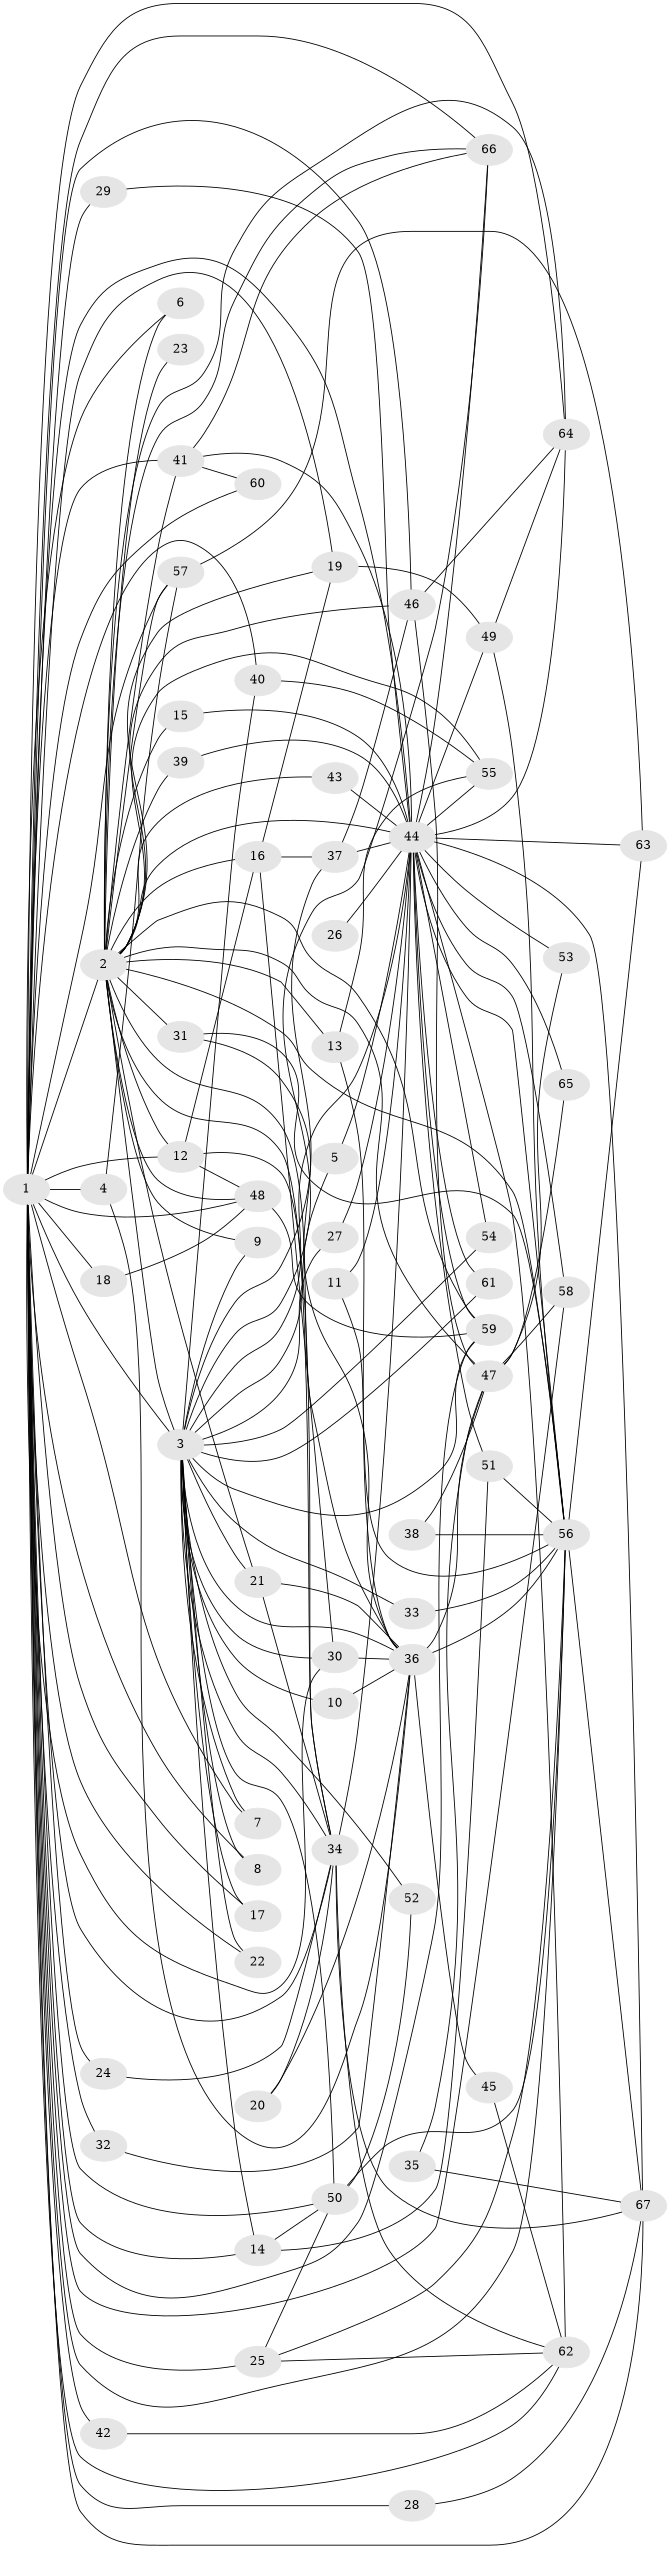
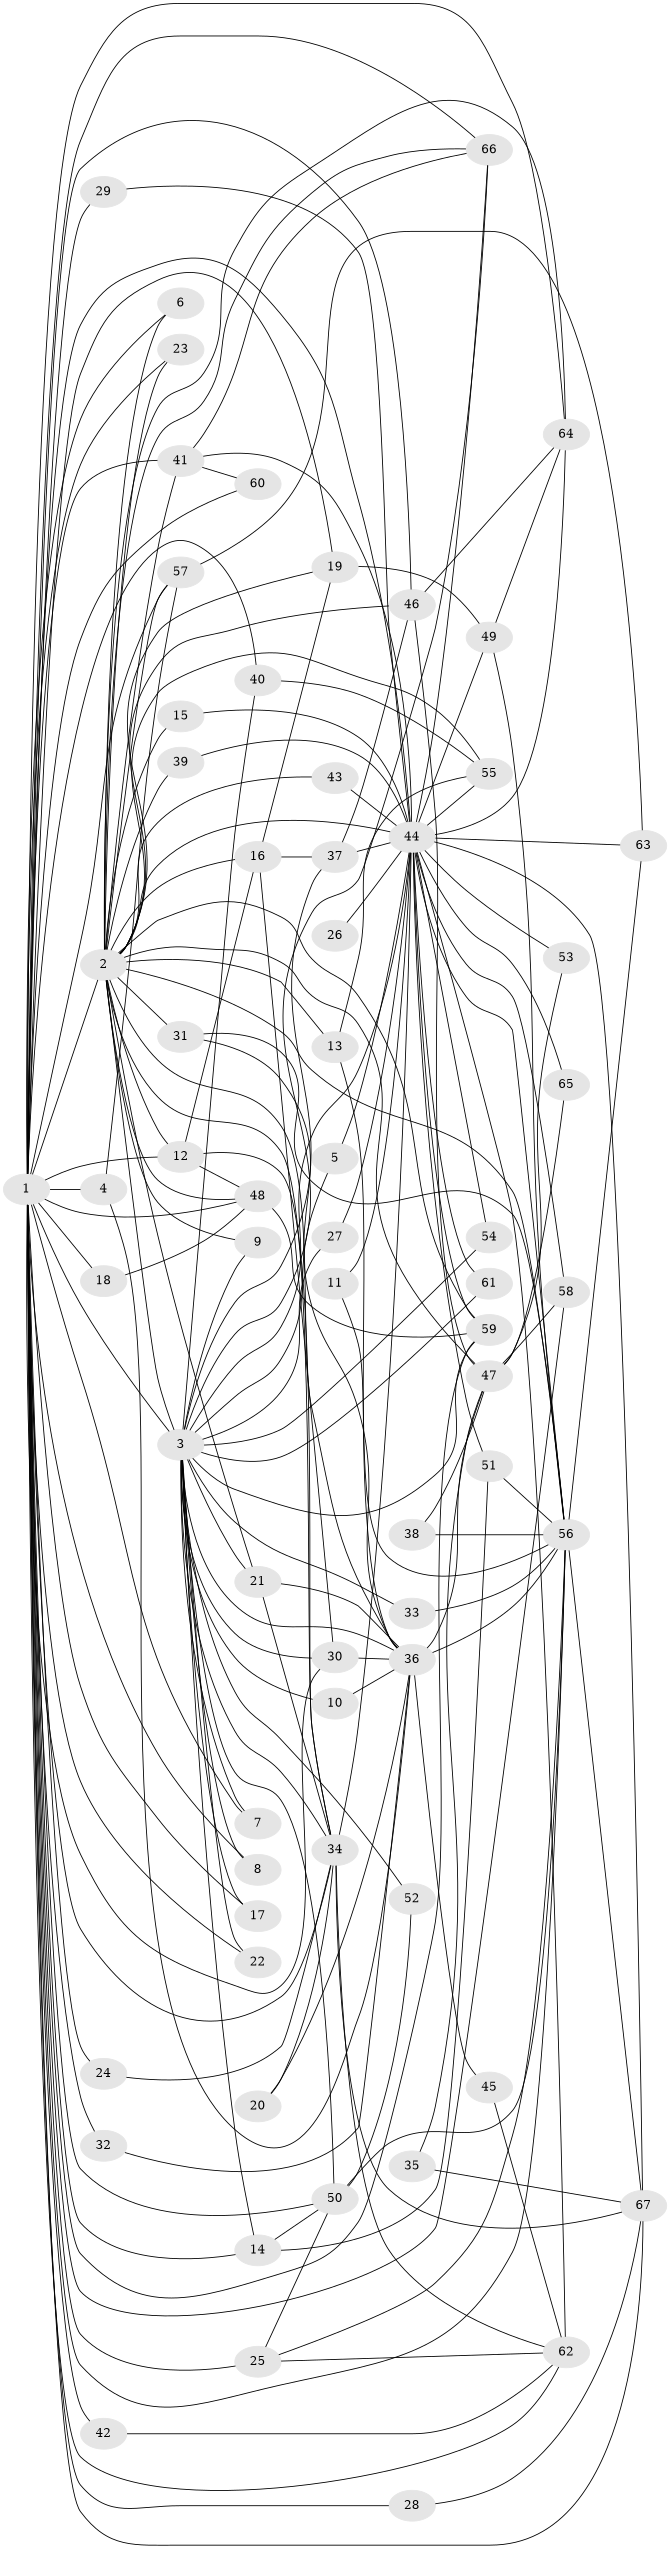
none -> (37, 750)
